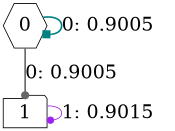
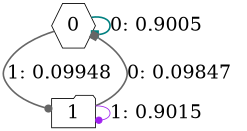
(80, 73) -> (65, 73)
none -> (127, 74)
